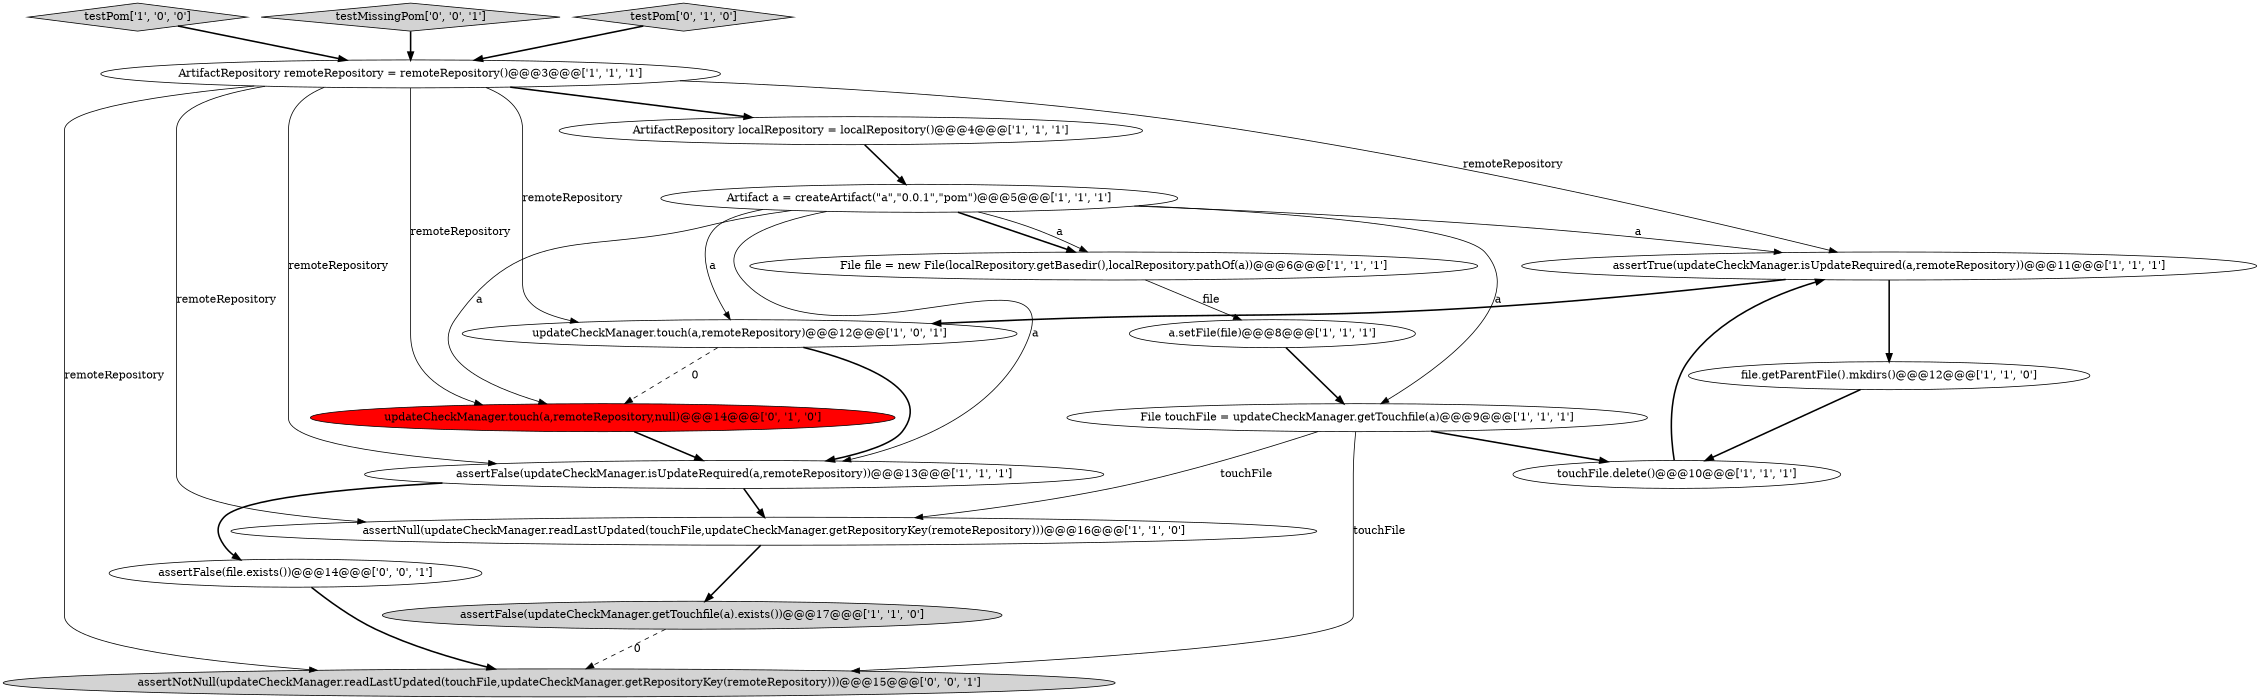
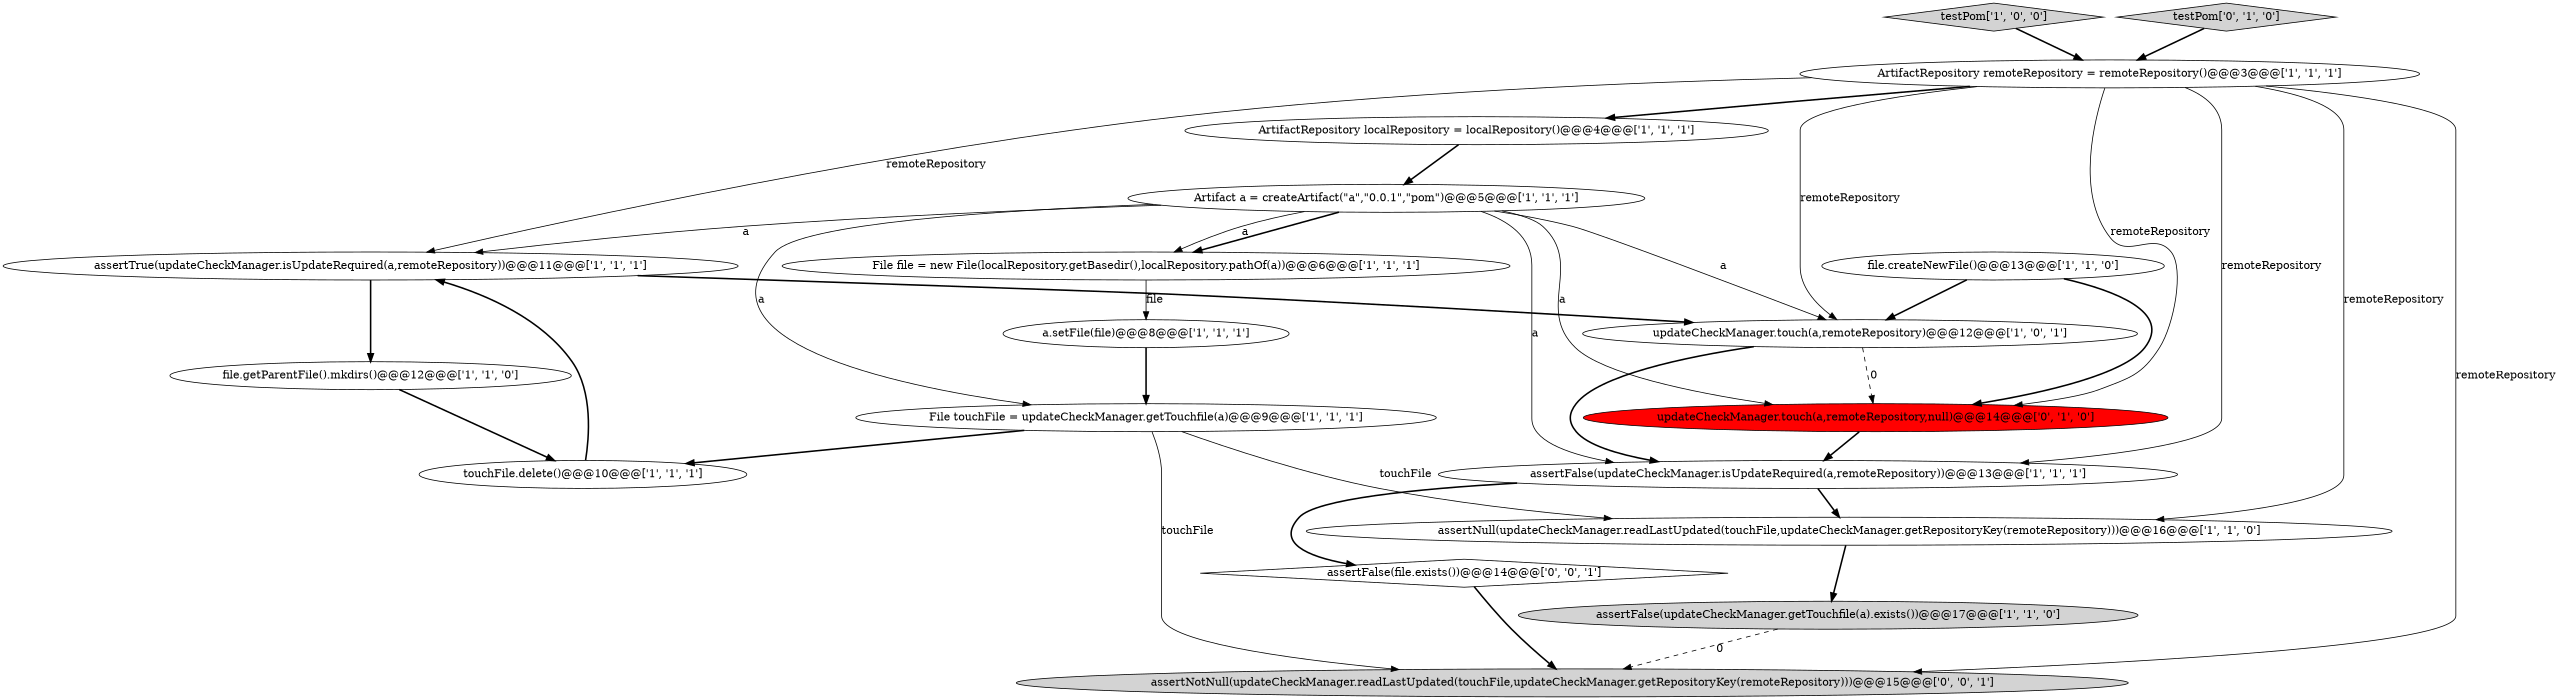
(411, 17) -> none
none -> (1993, 266)
(296, 573) -> (1464, 573)
